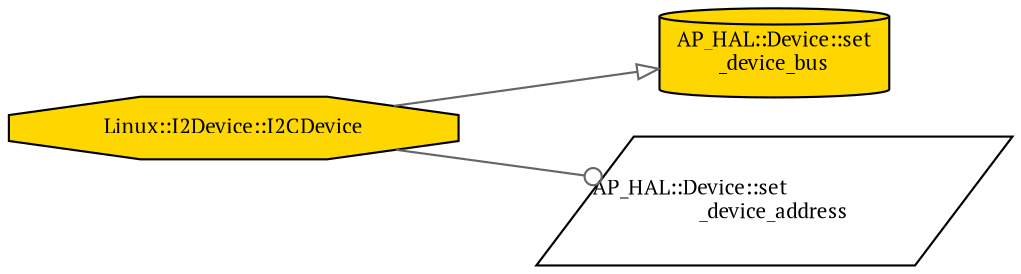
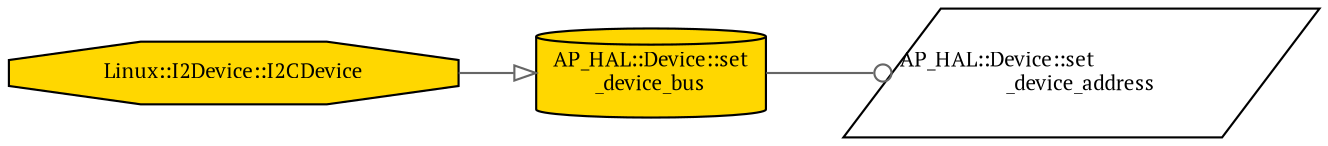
(490, 163) -> (820, 73)
